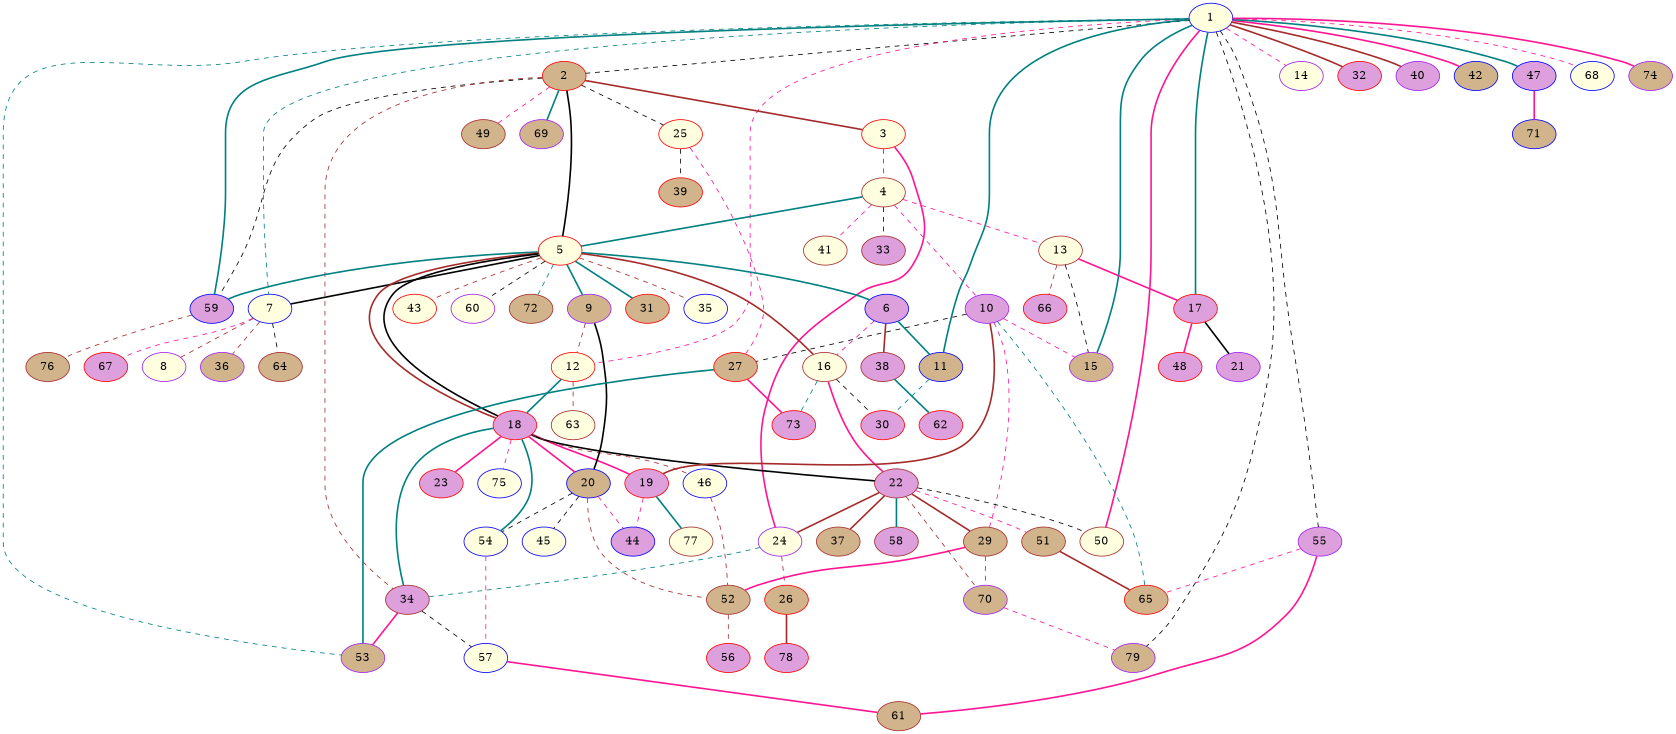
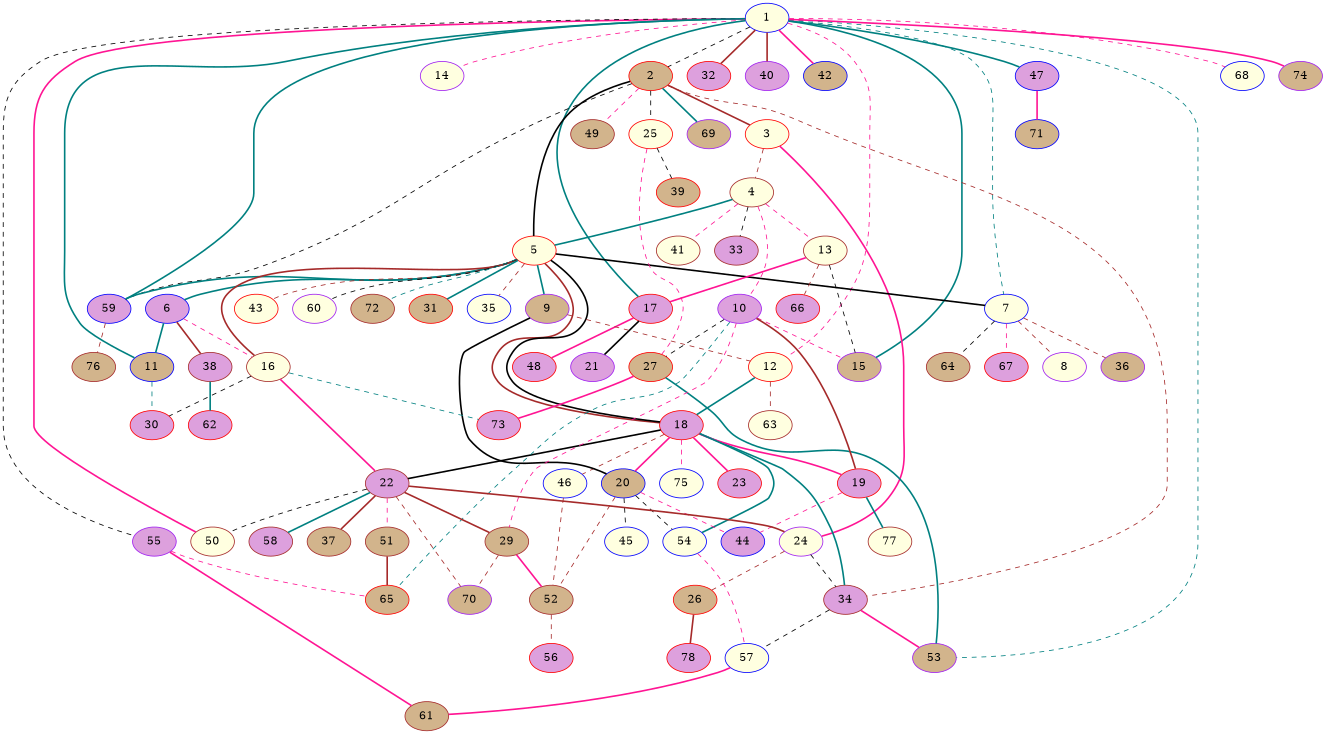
(595, 576) -> (823, 571)
(1133, 658) -> none
